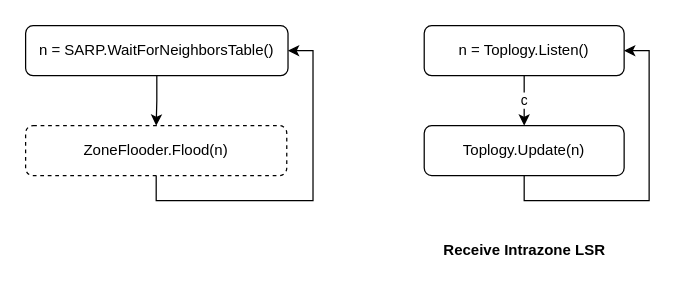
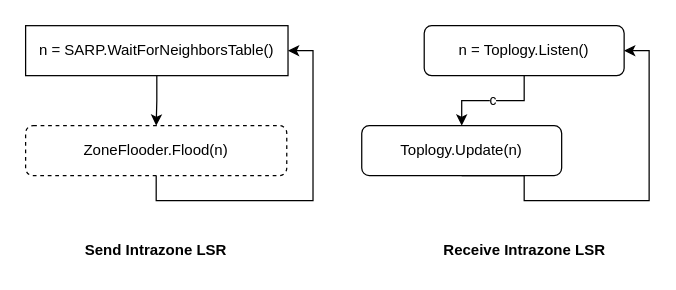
(157, 51) -> (157, 51)
(524, 151) -> (462, 151)
none -> (156, 251)
